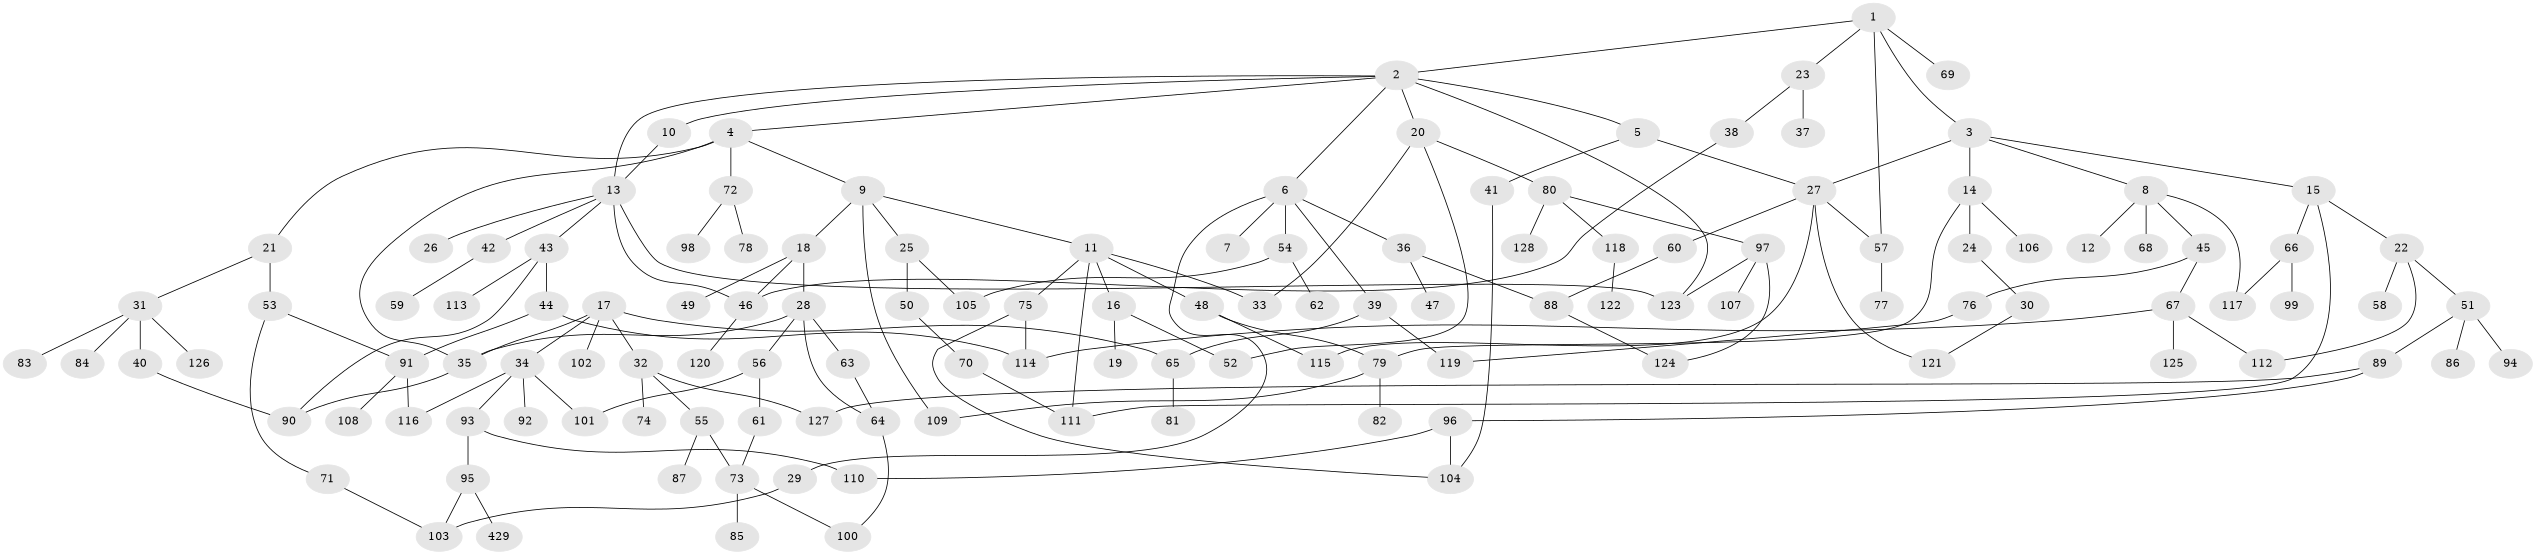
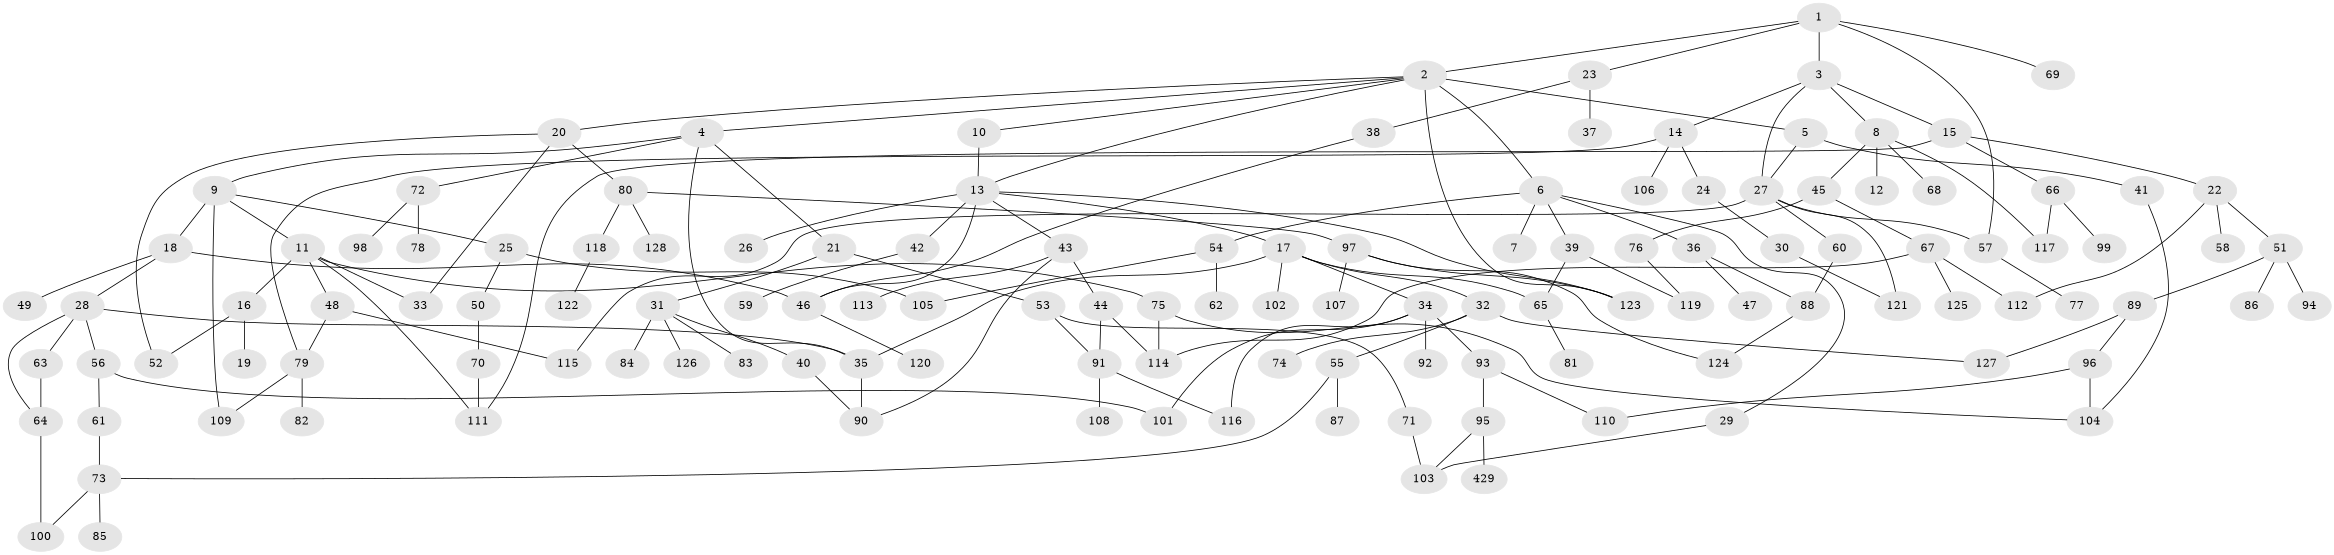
none -> (1100, 206)
